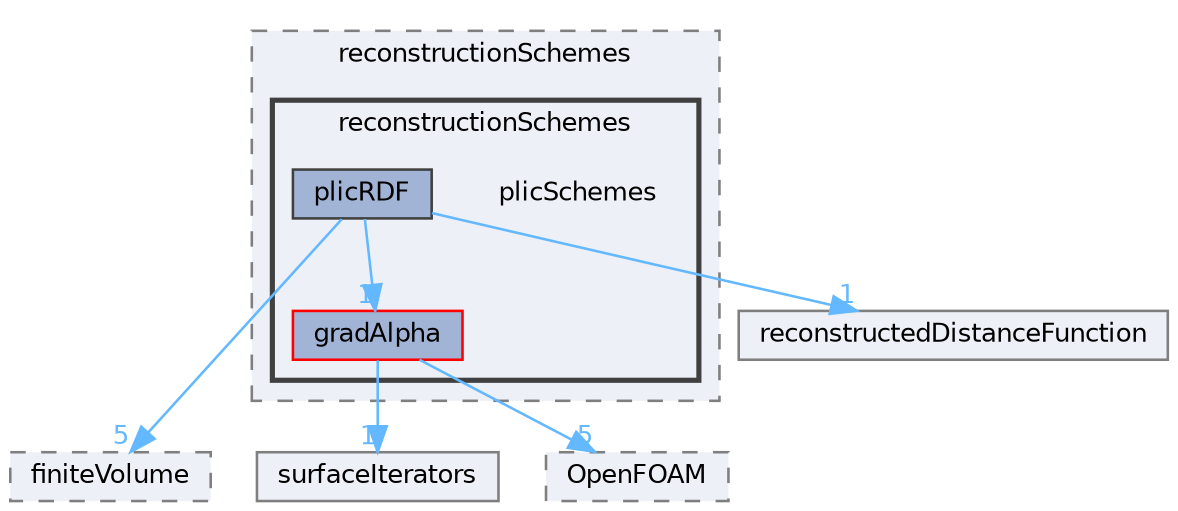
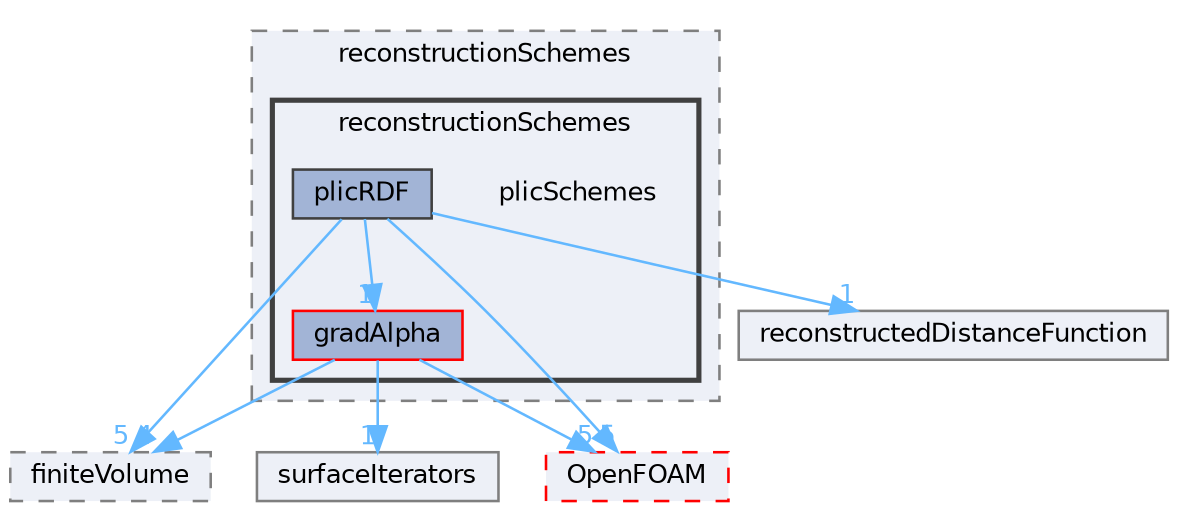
none -> (497, 322)
none -> (237, 410)
(637, 477) -> (637, 477)
